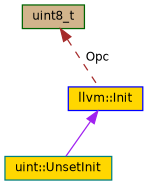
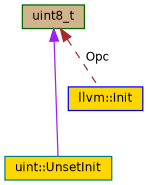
(78, 139) -> (56, 99)
